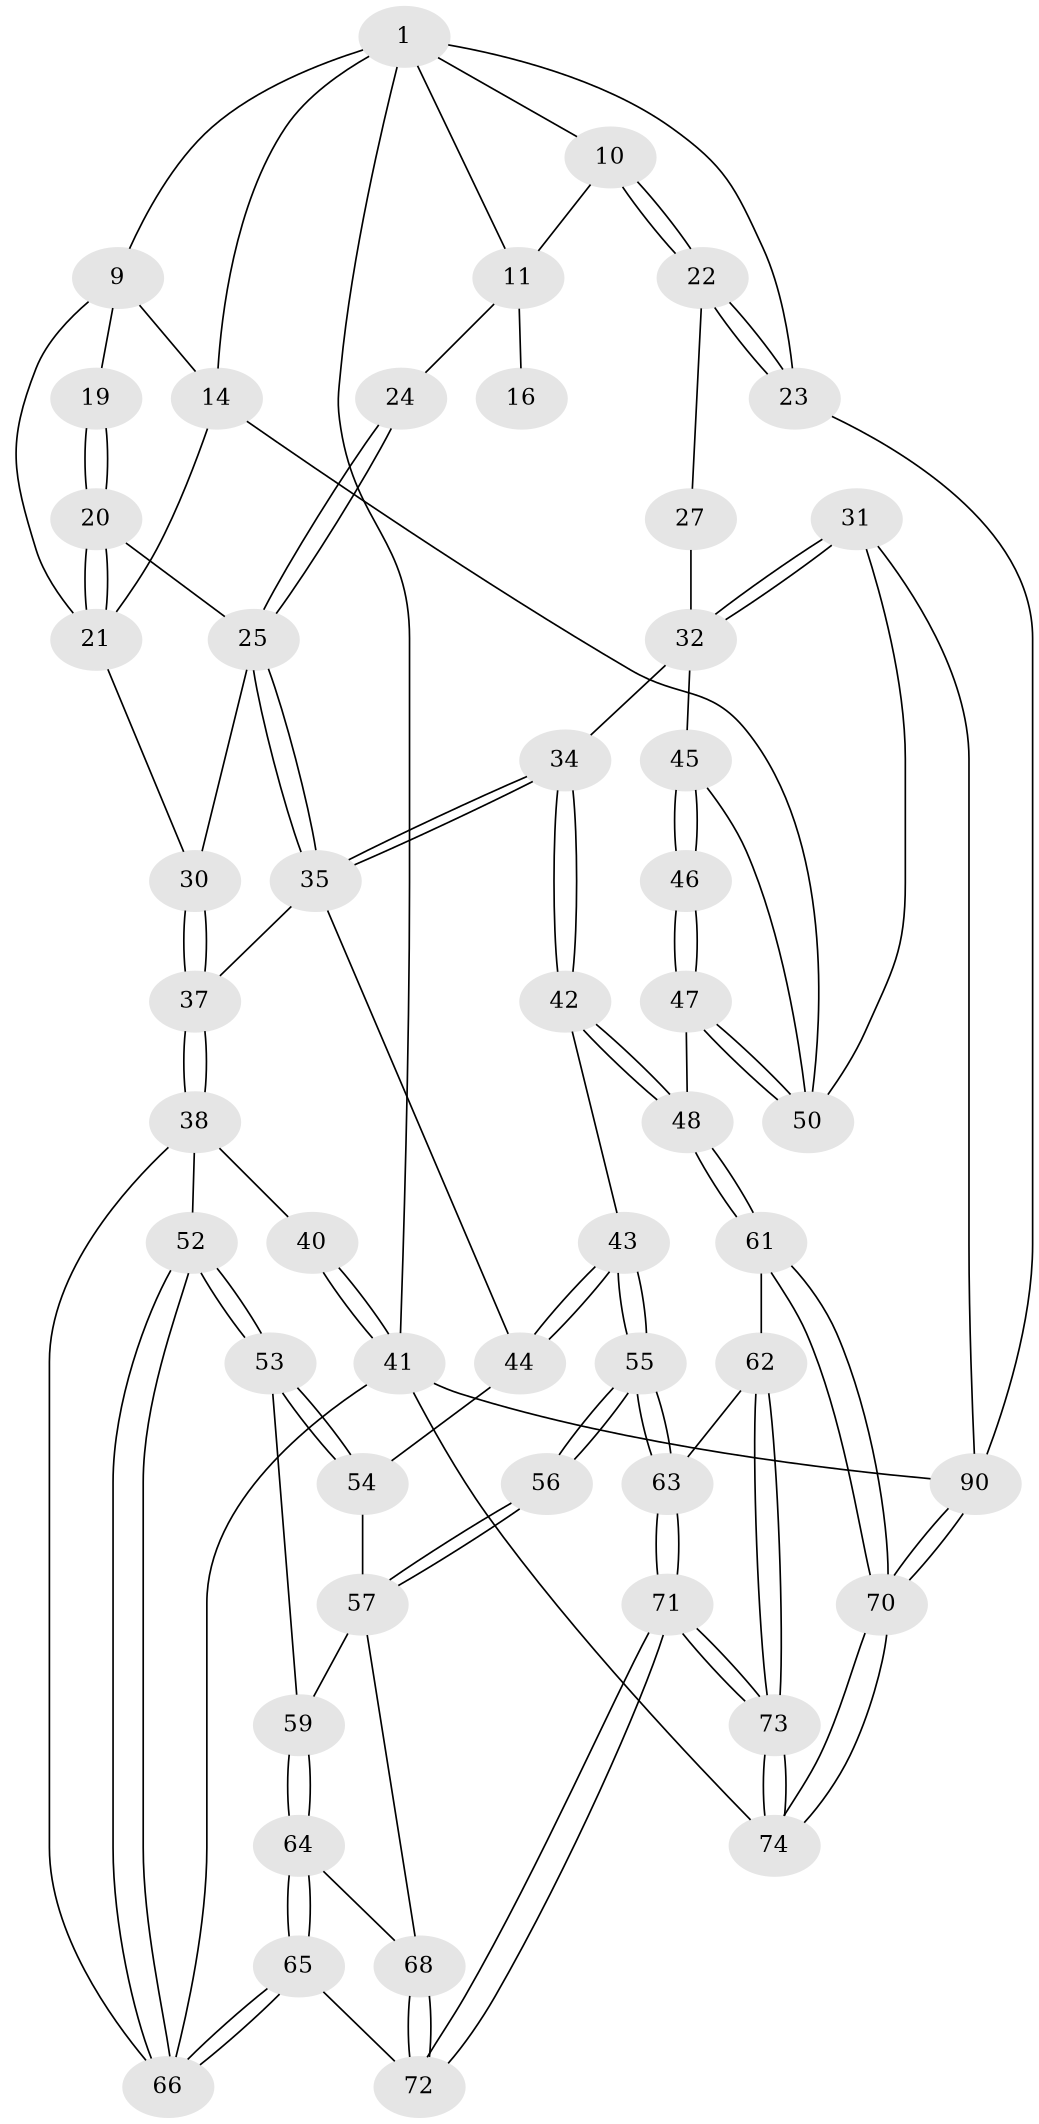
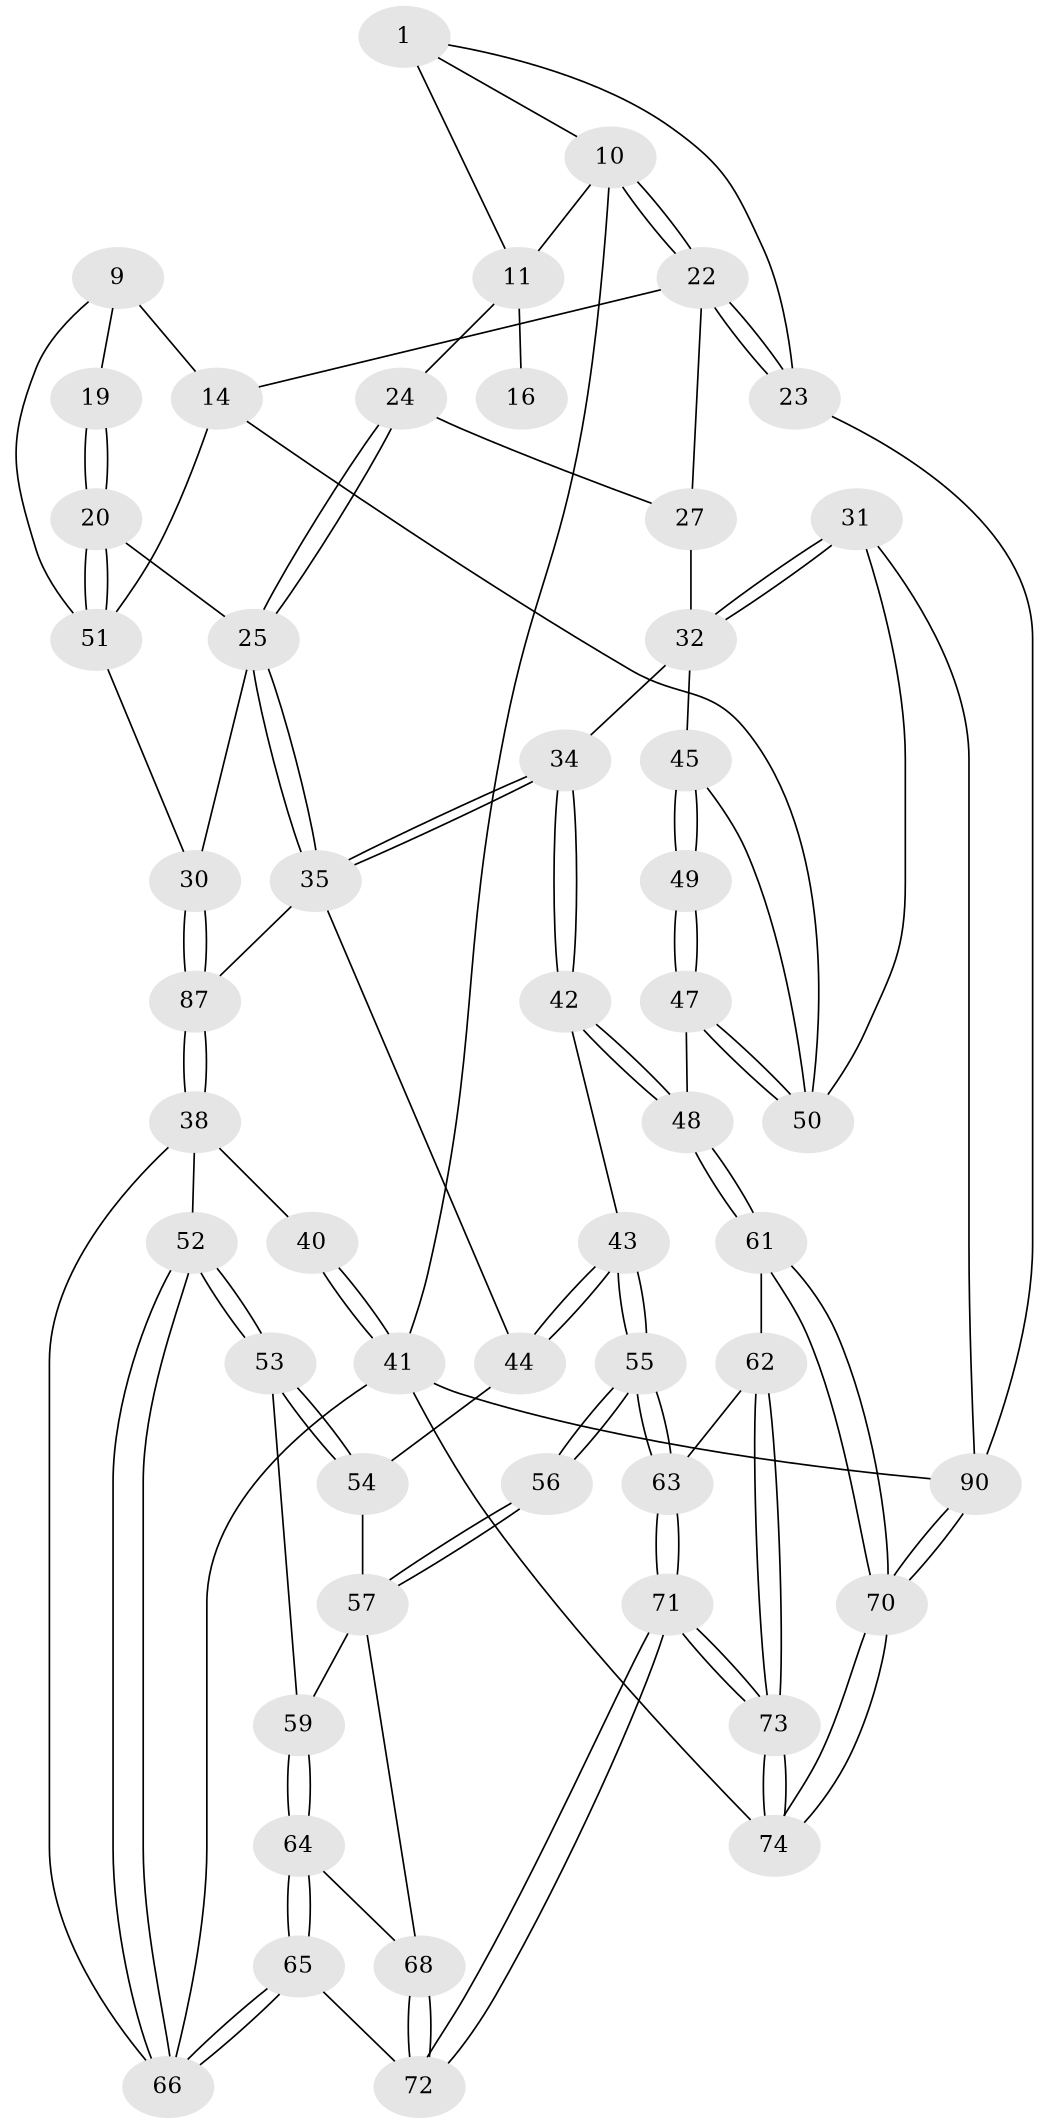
(221, 120) -> none
(254, 191) -> (480, 334)
none -> (543, 462)
(96, 640) -> (96, 640)
(410, 691) -> (500, 759)
(686, 881) -> (686, 881)
(195, 1002) -> (195, 1002)
